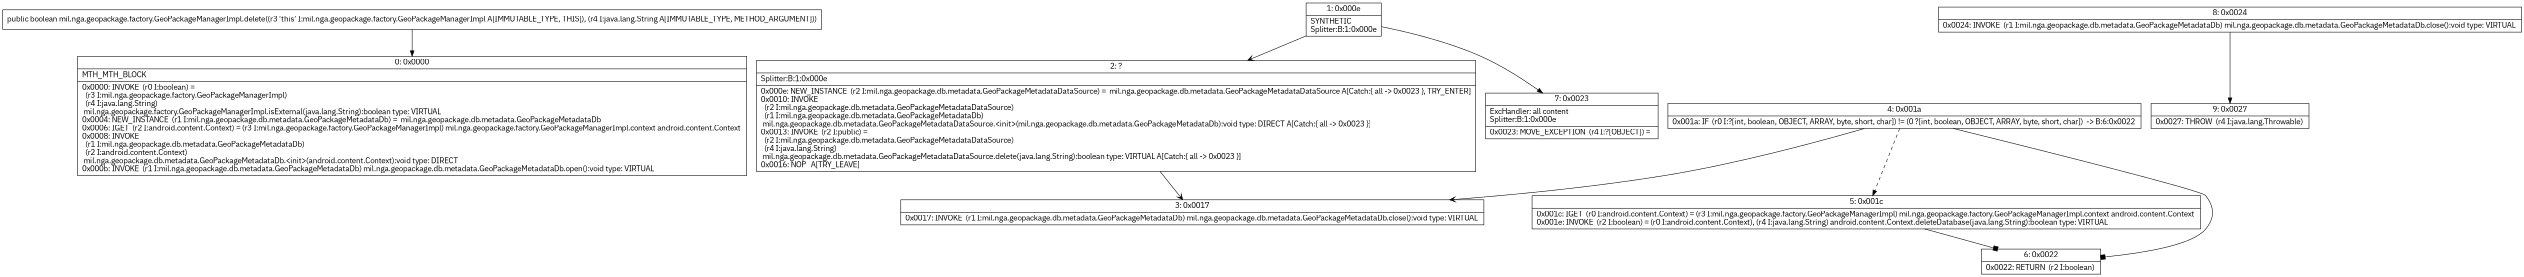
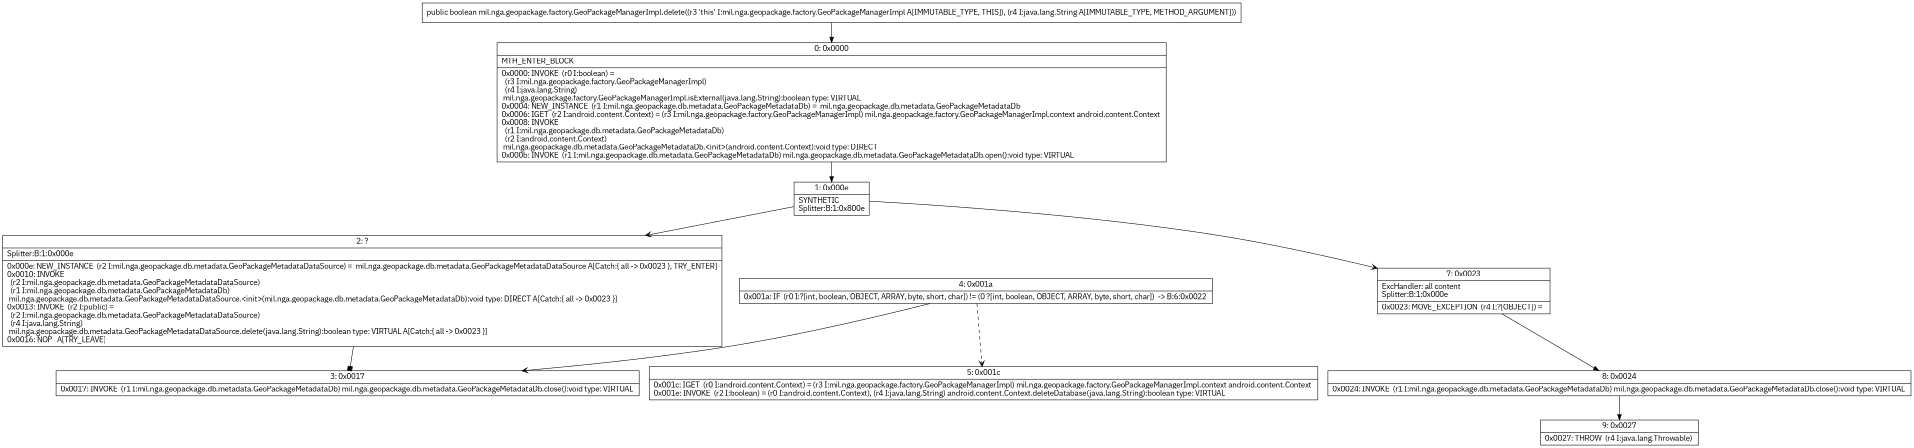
(1344, 30) -> (832, 209)
(1463, 49) -> (1122, 222)
(114, 75) -> (538, 61)
(1887, 160) -> (979, 332)
none -> (832, 169)
(1170, 183) -> (352, 356)
(2041, 262) -> none
none -> (1548, 341)
